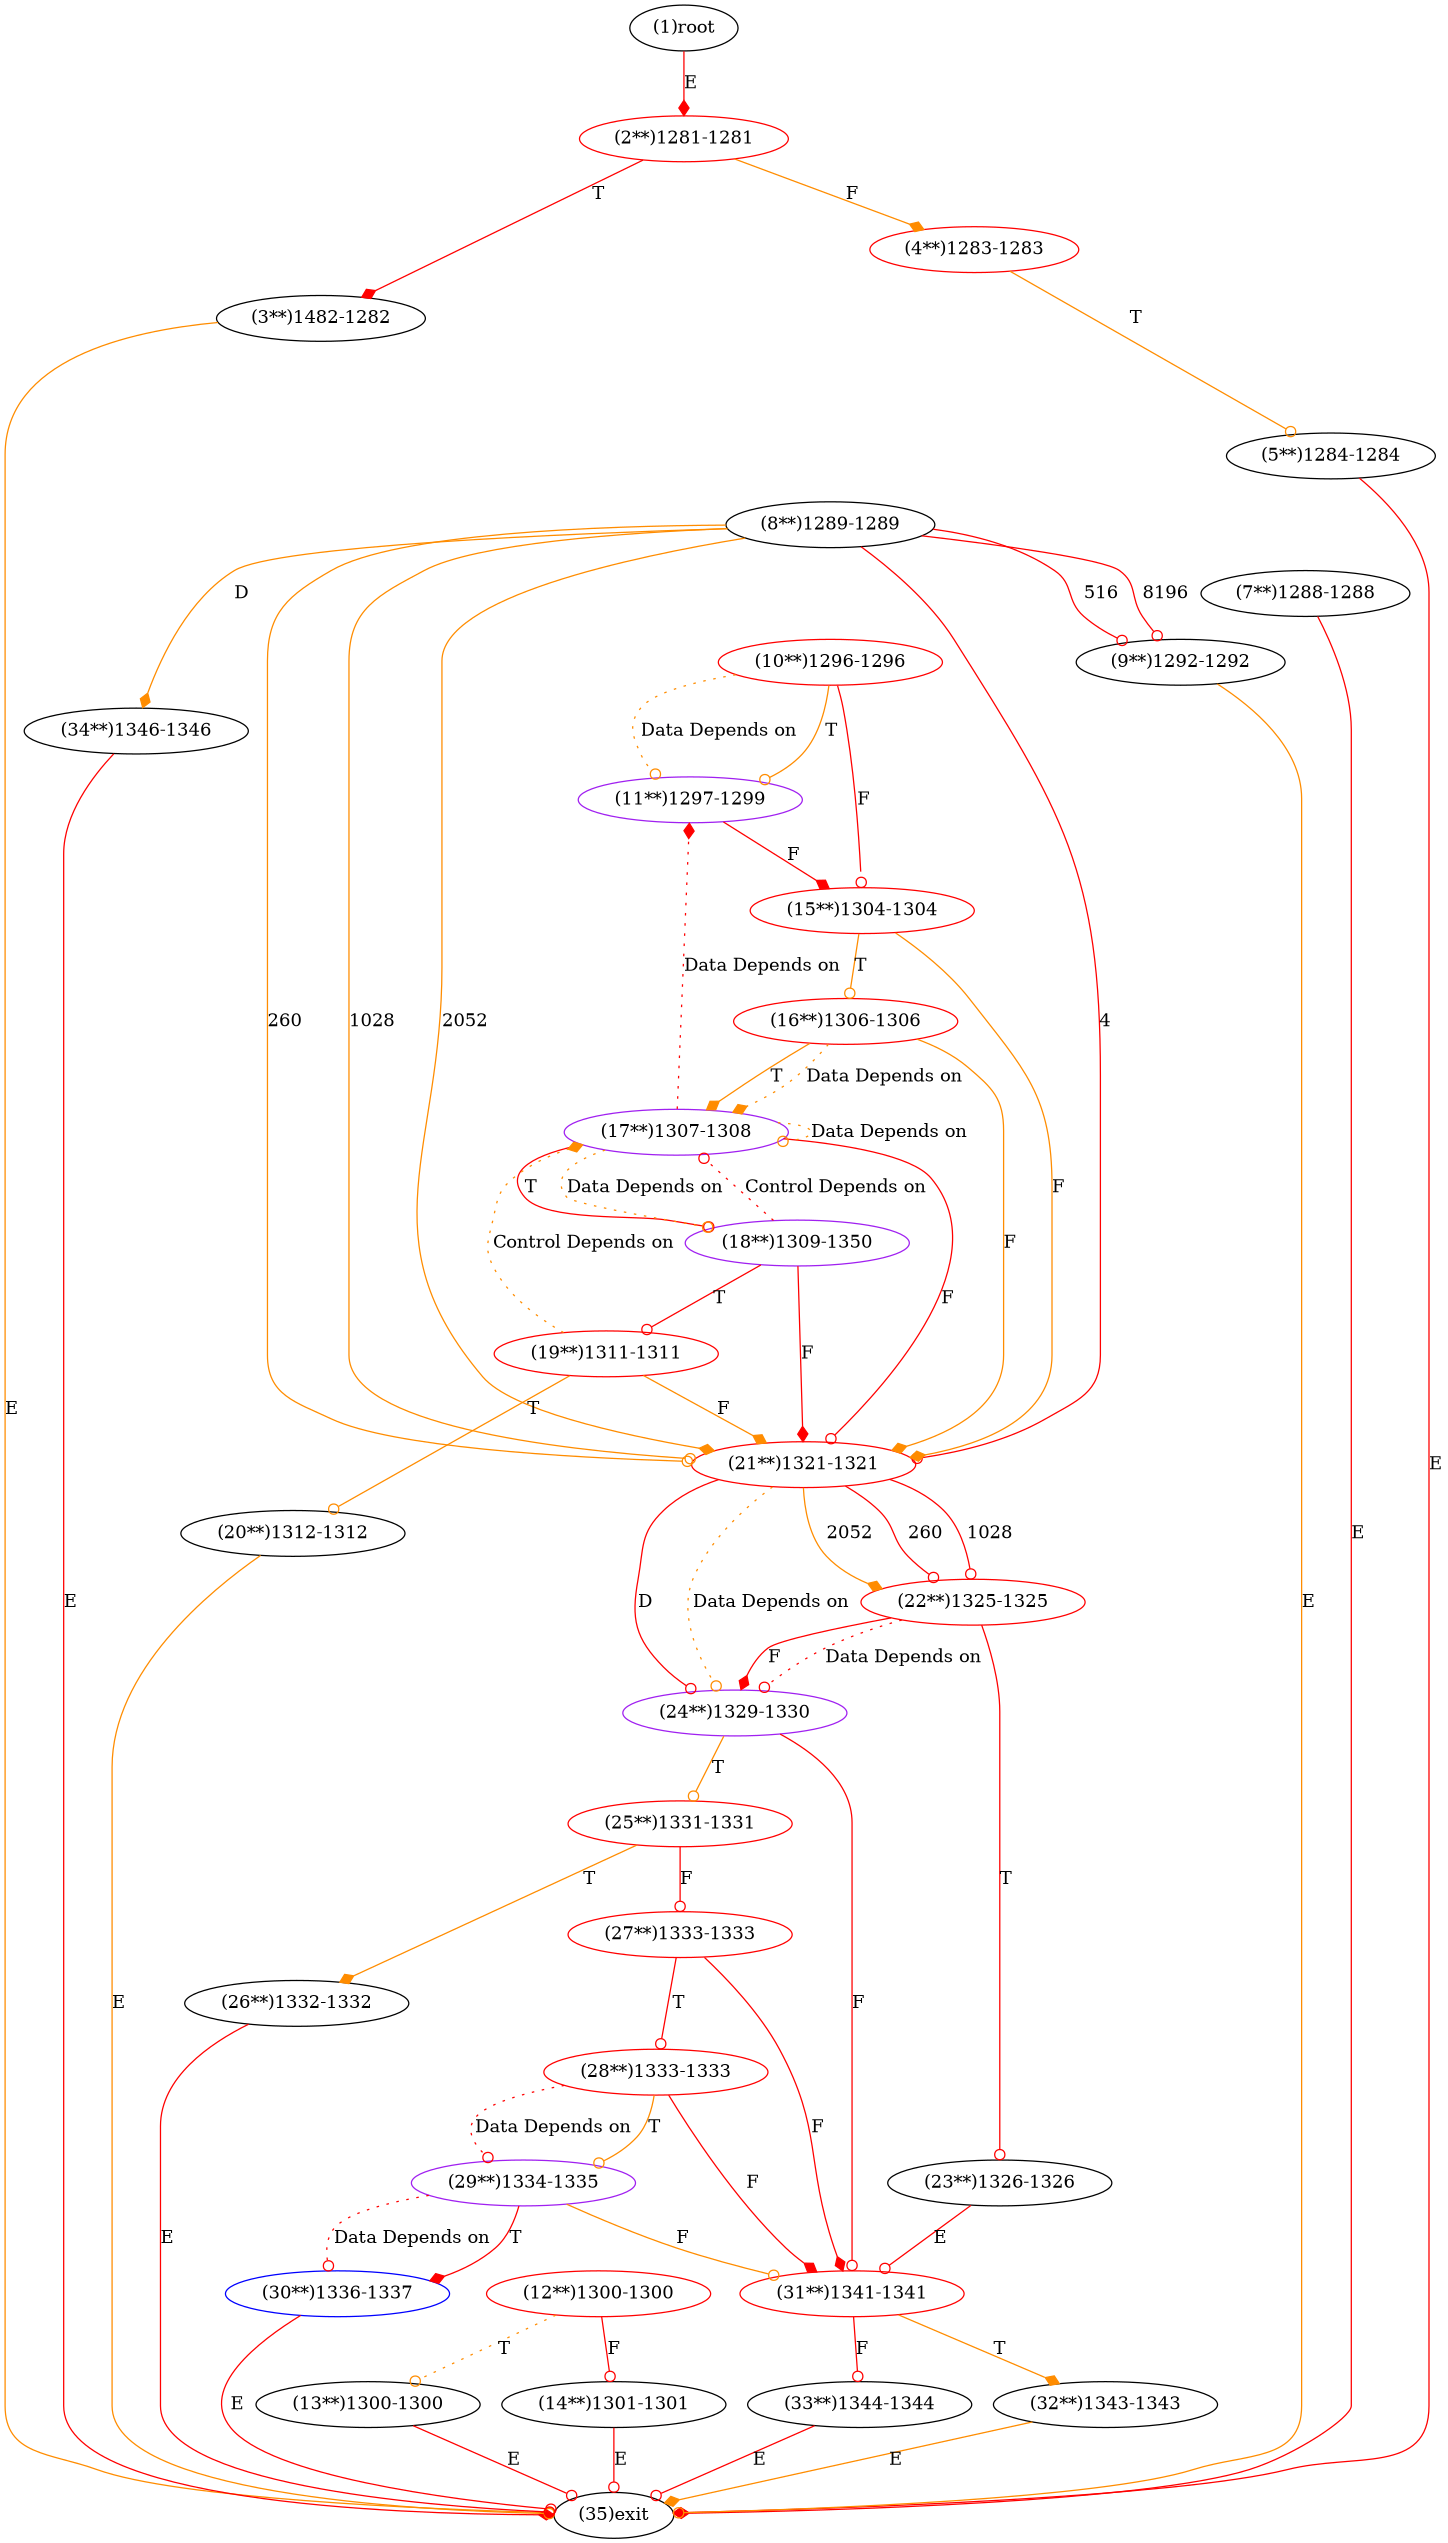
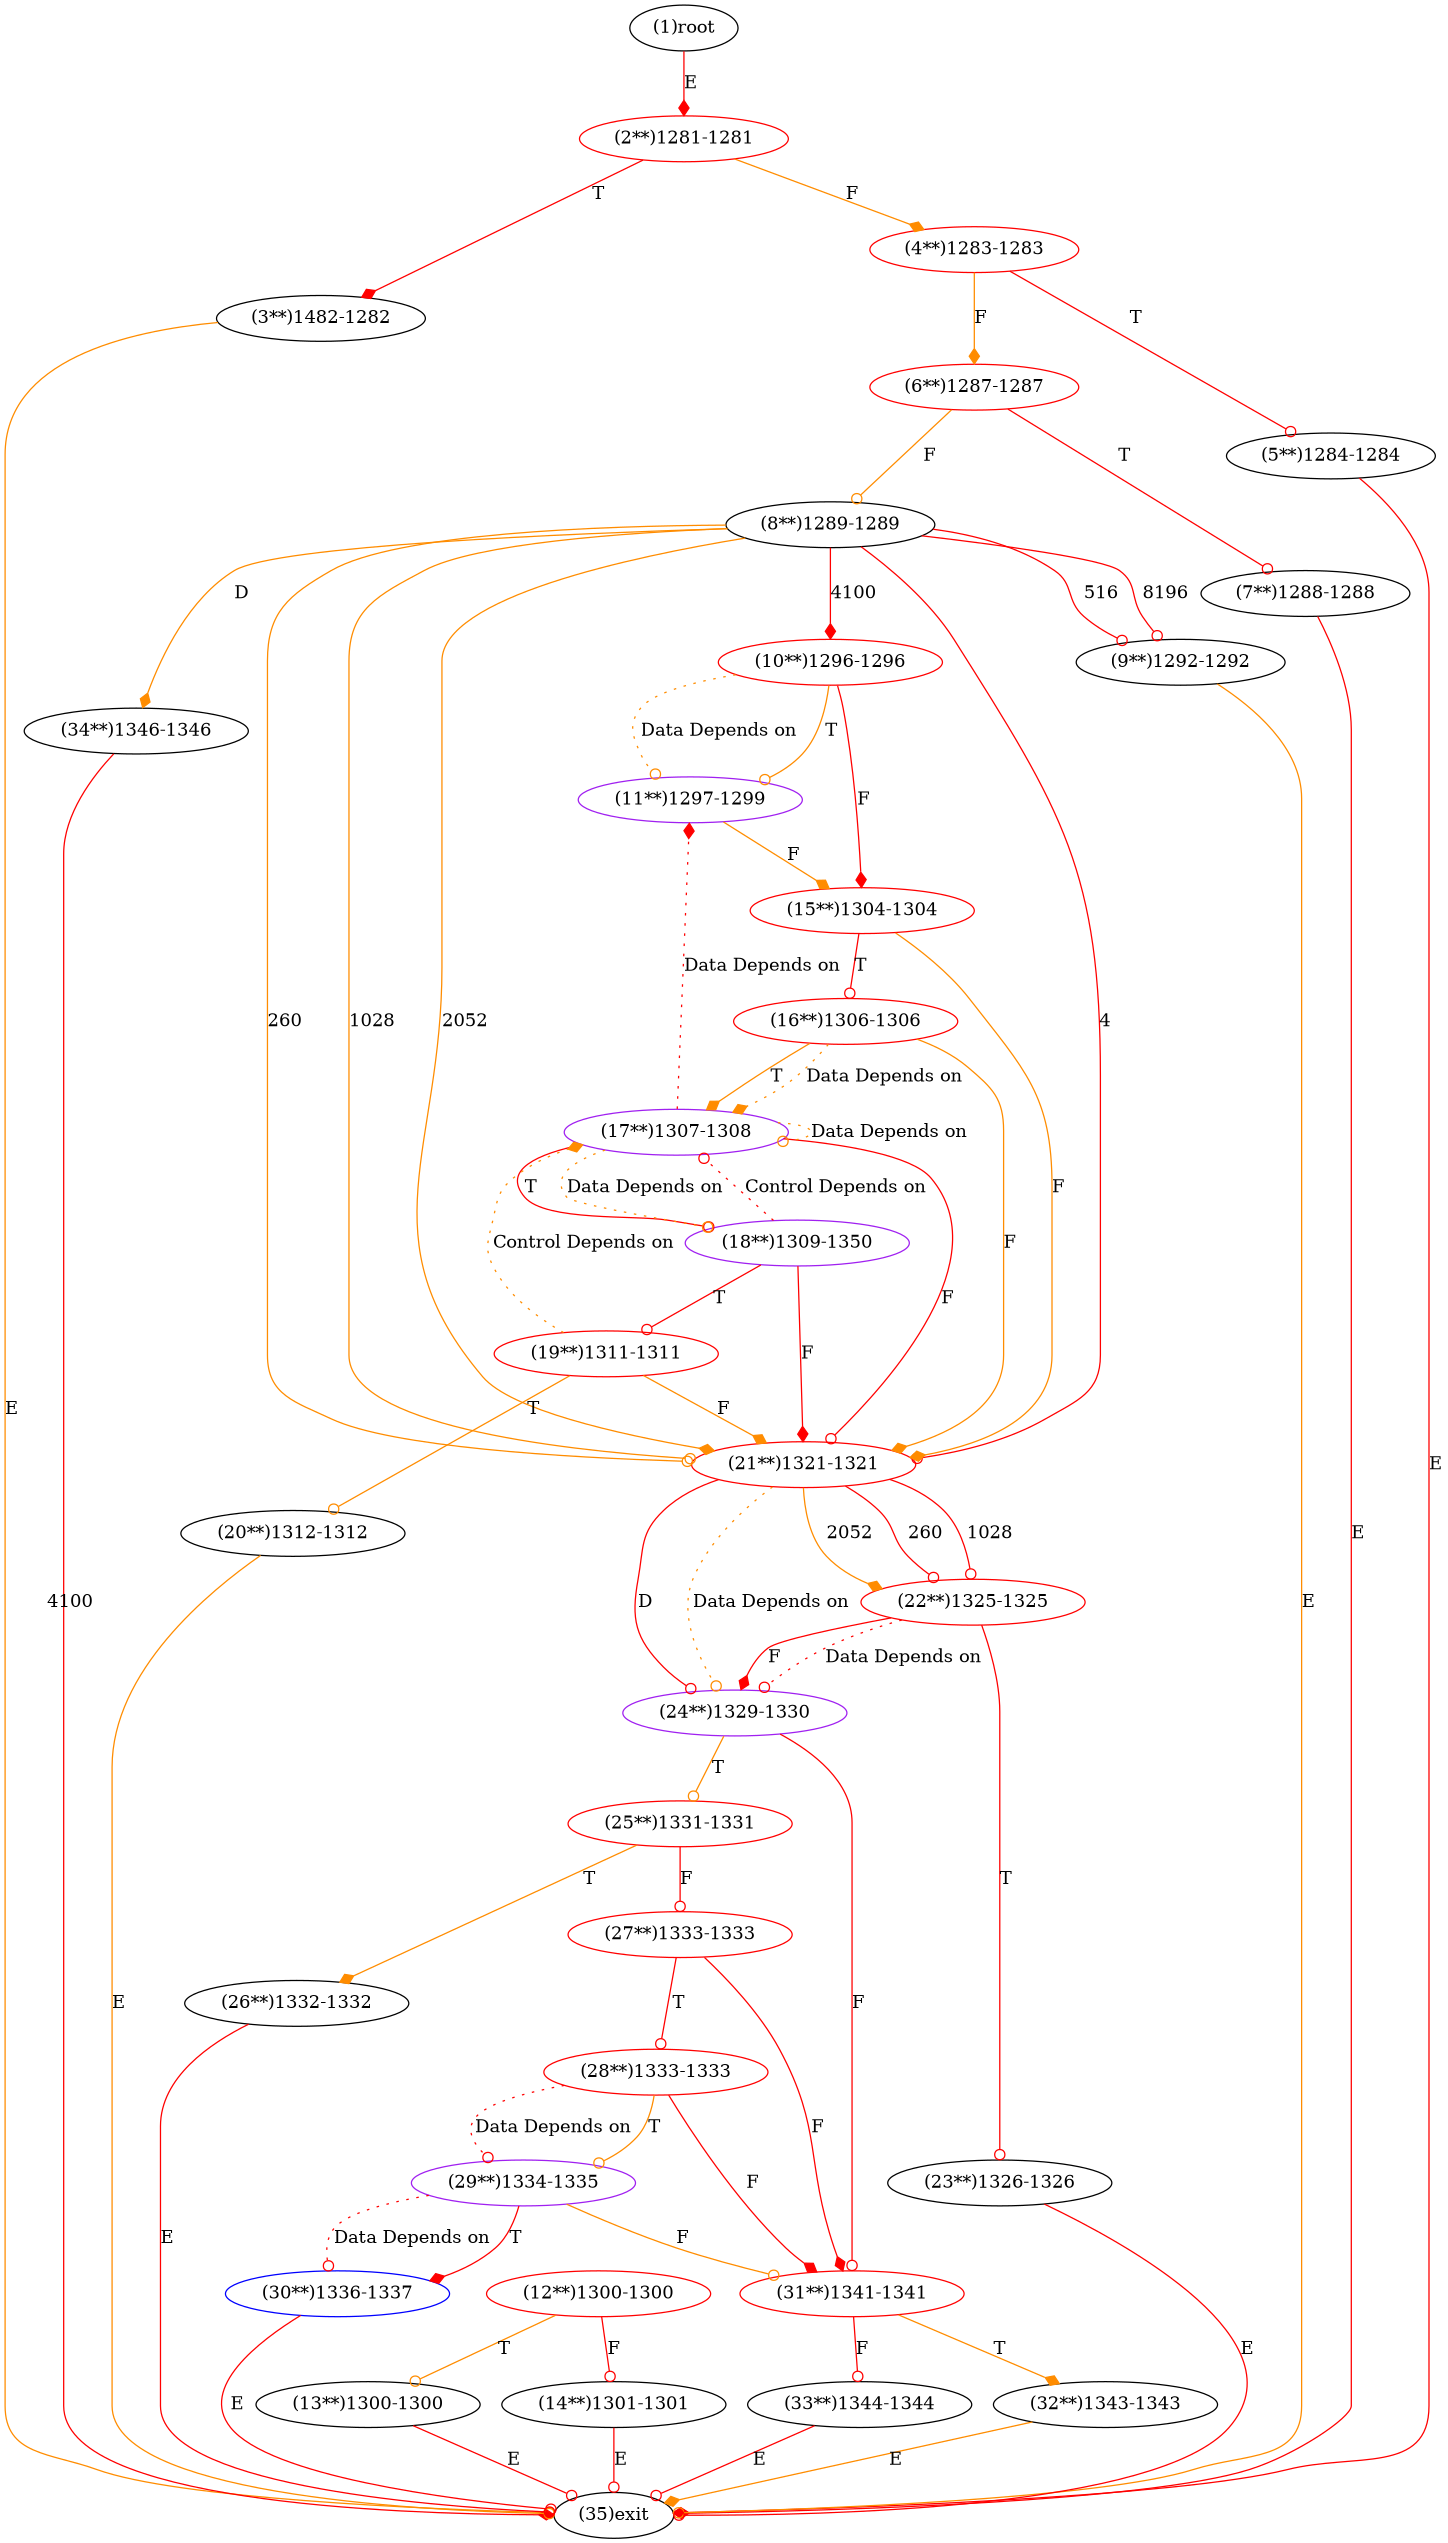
(1148, 350) -> (1148, 350)
none -> (974, 387)
none -> (830, 585)
(853, 778) -> (853, 778)
(770, 851) -> (770, 851)
(855, 961) -> (855, 961)
(71, 1602) -> (71, 1602)
(930, 2235) -> (1147, 2471)
(488, 2347) -> (488, 2347)
